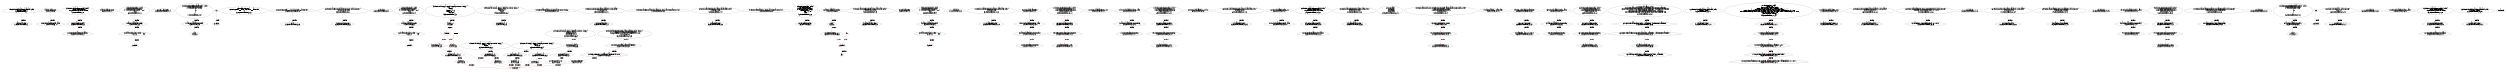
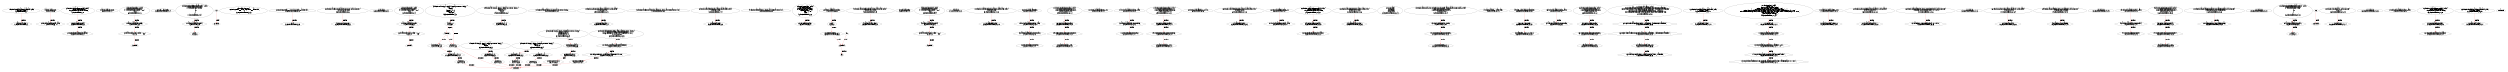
(194, 24) -> (194, 24)
(1557, 34) -> none
(540, 58) -> (539, 58)
(527, 65) -> (528, 65)
